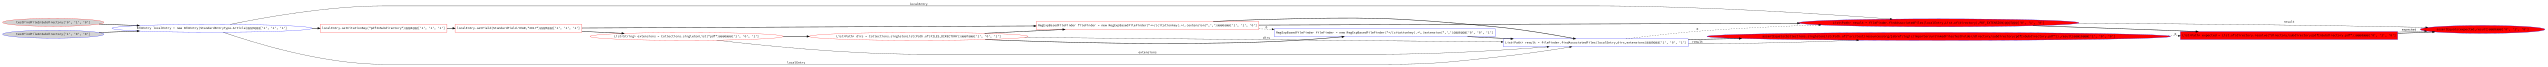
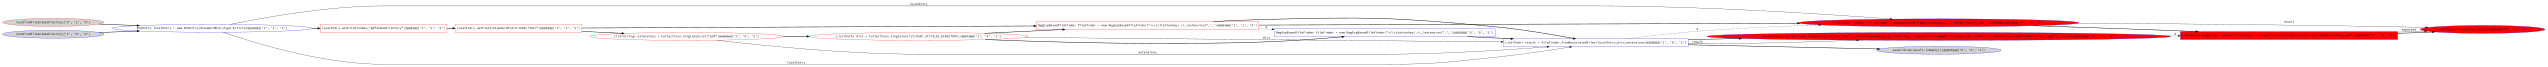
none -> (1939, 50)
